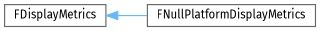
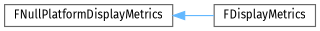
(133, 16) -> (199, 16)
